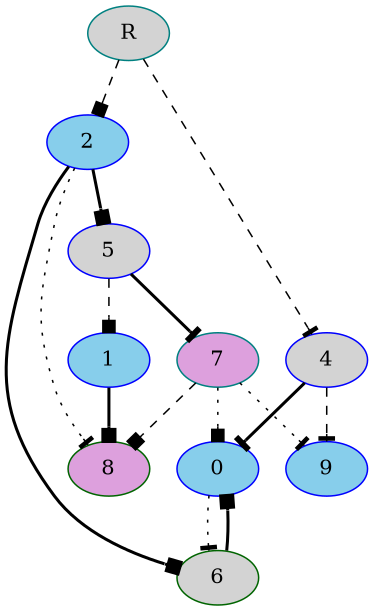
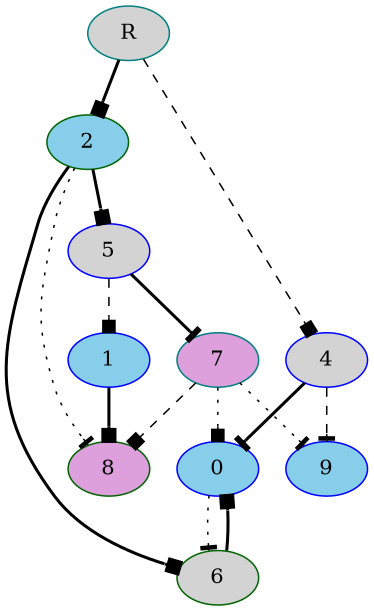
(111, 80) -> (111, 80)
(88, 142) -> (88, 142)
(226, 193) -> (224, 190)
